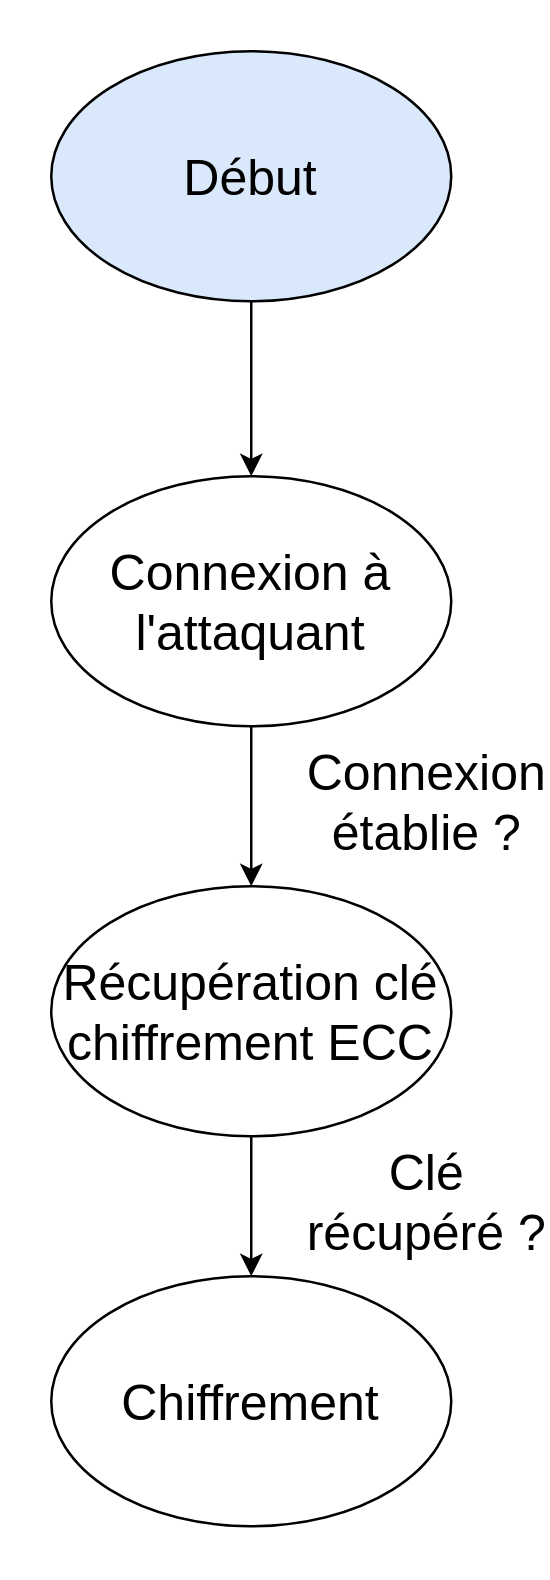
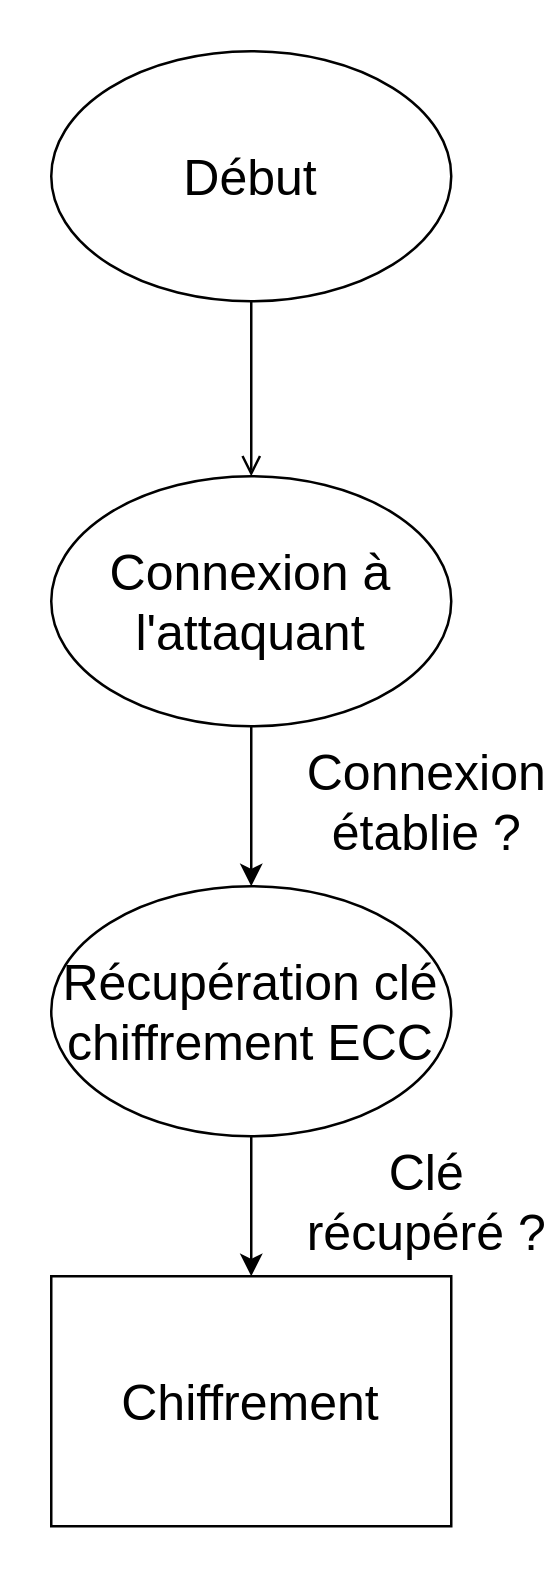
(251, 176) -> (251, 176)
(251, 458) -> (251, 462)
(251, 1401) -> (251, 1401)
